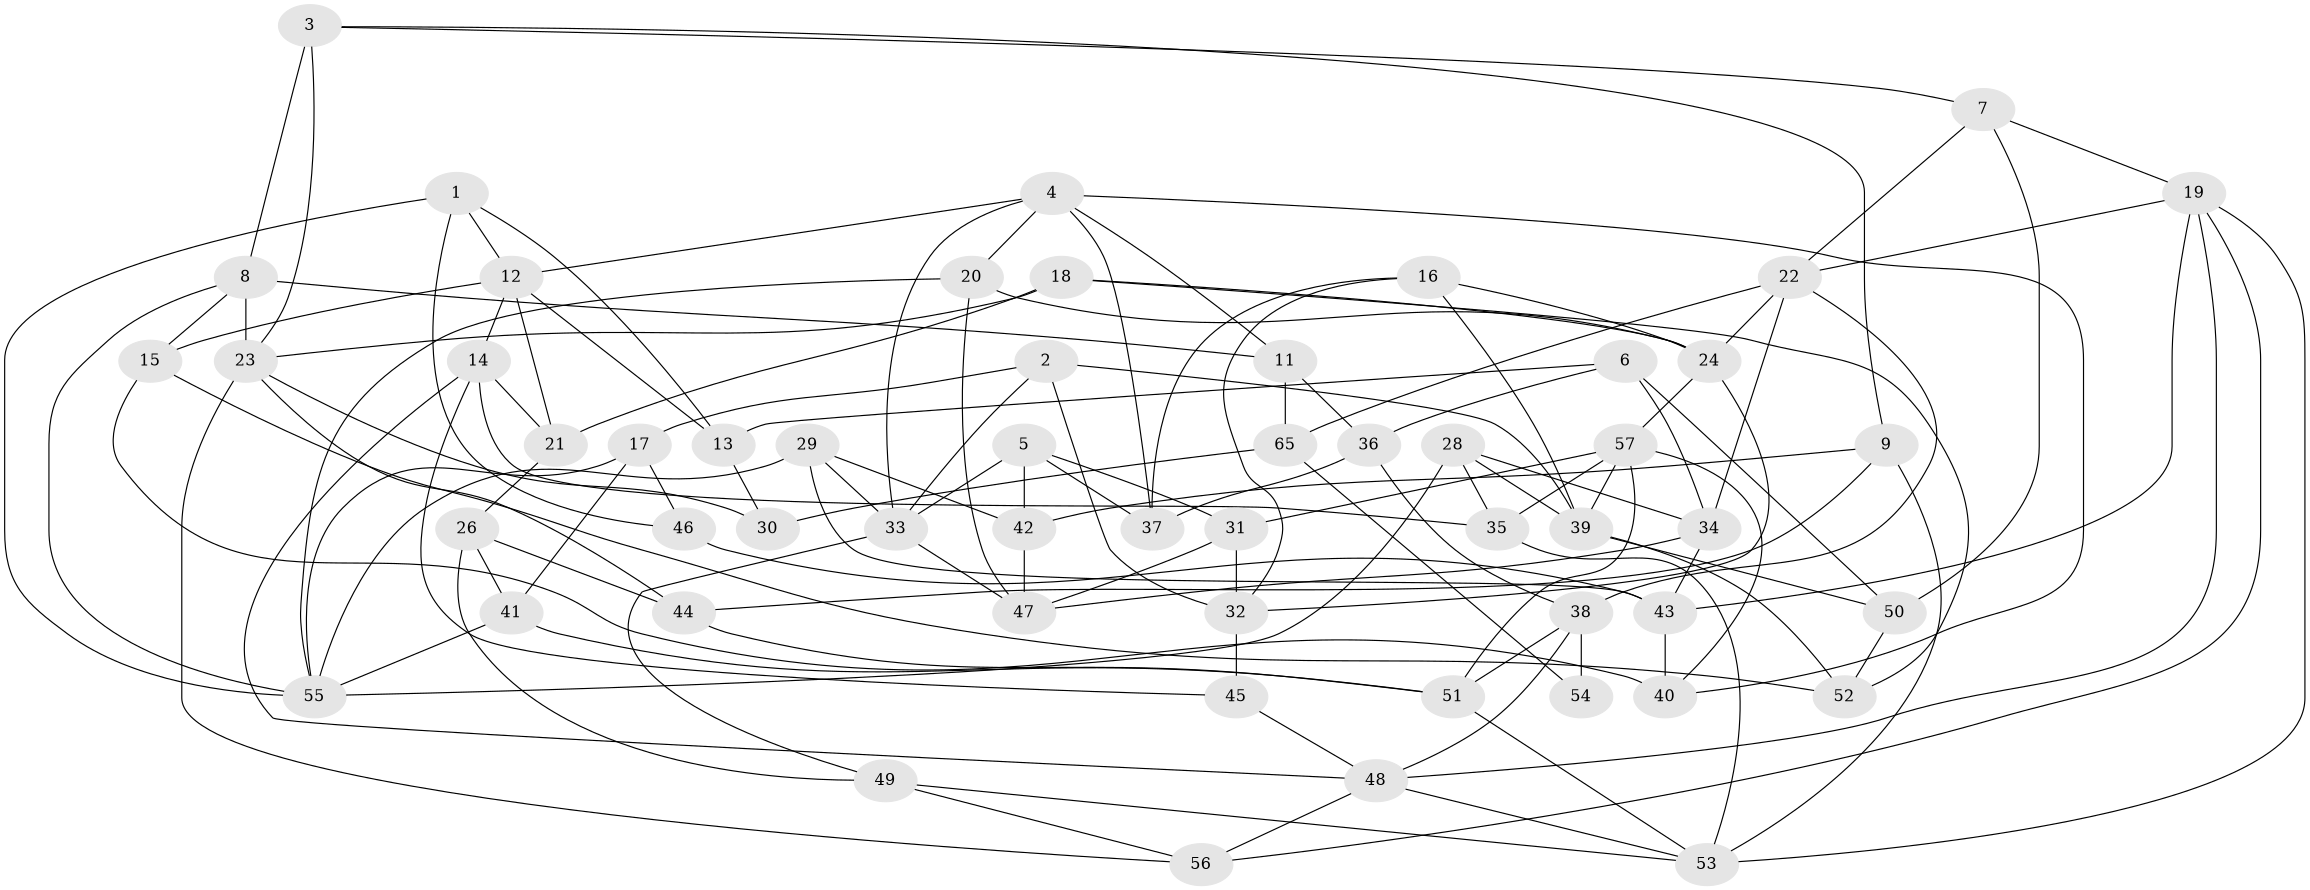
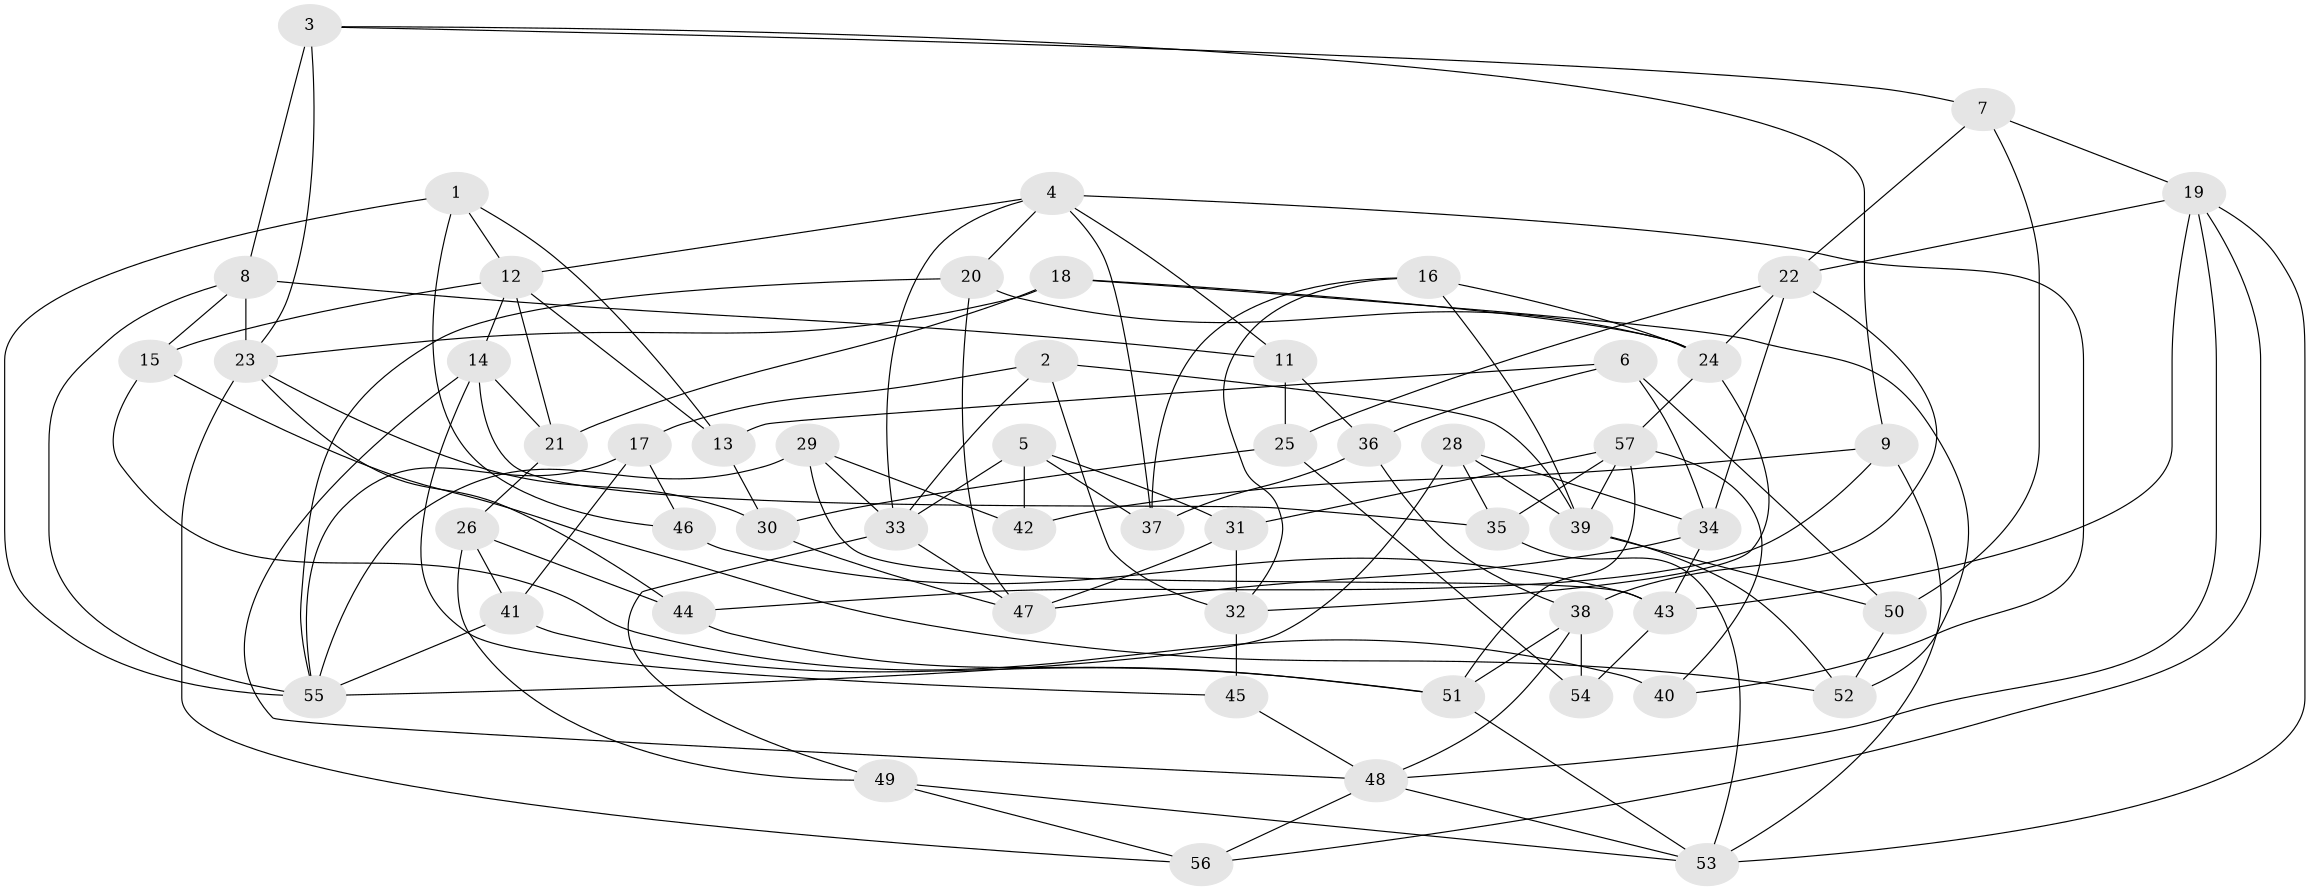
(1285, 445) -> (1285, 445)
(1024, 568) -> (873, 569)
(1665, 655) -> (1623, 655)
